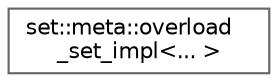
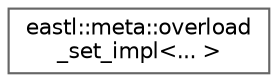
(139, 41) -> (139, 41)
